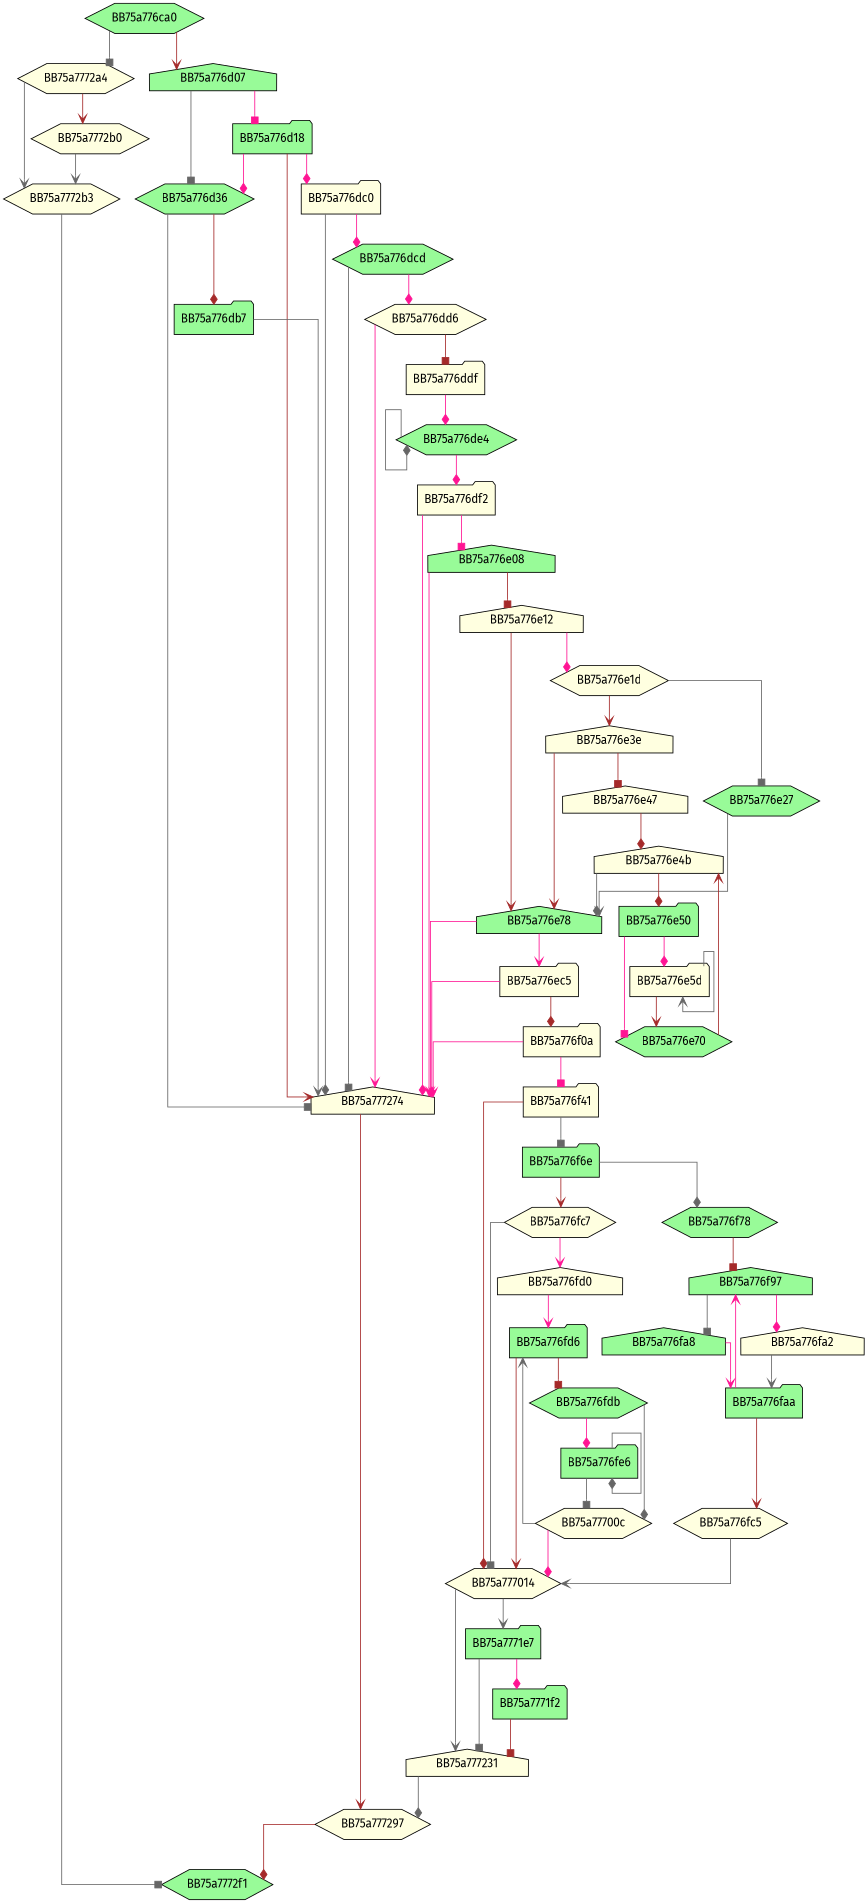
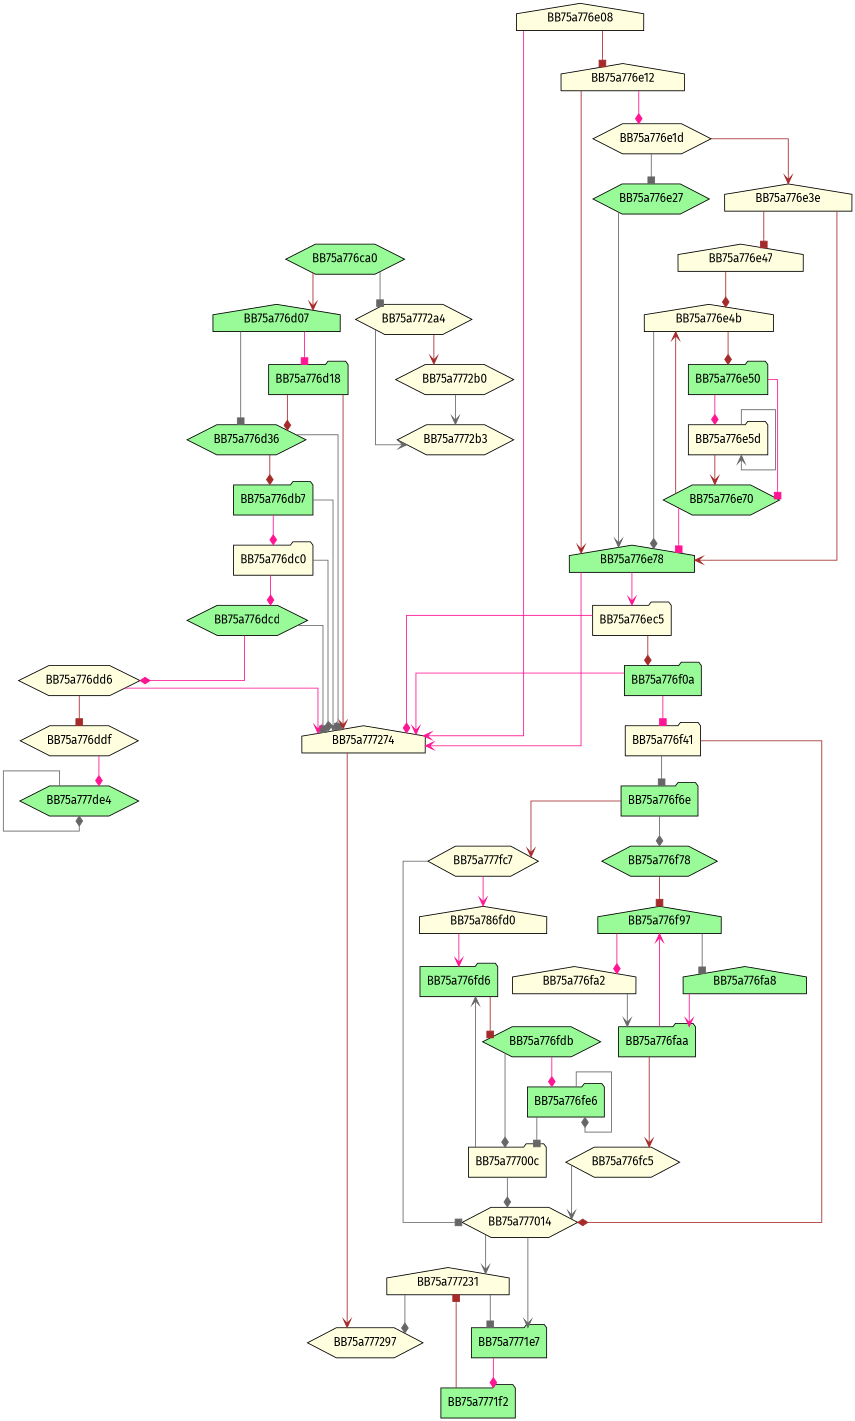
(307, 164) -> (273, 525)
(243, 169) -> (287, 408)
(445, 380) -> (79, 741)
(456, 440) -> (79, 801)
(456, 500) -> none
none -> (679, 526)
(491, 560) -> (580, 18)
(562, 1042) -> (663, 681)
(560, 1222) -> (483, 861)
(560, 1283) -> (483, 921)
(516, 1459) -> none
(593, 1523) -> (507, 1162)
(548, 1548) -> (507, 1187)
(479, 1701) -> (490, 1307)
(217, 1885) -> none
